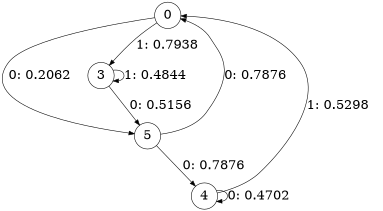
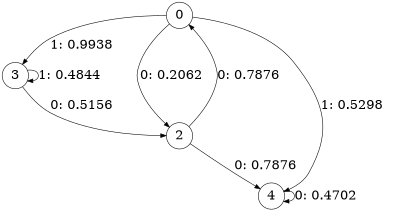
(173, 45) -> (88, 45)
(308, 85) -> (304, 76)
(148, 136) -> (180, 136)
